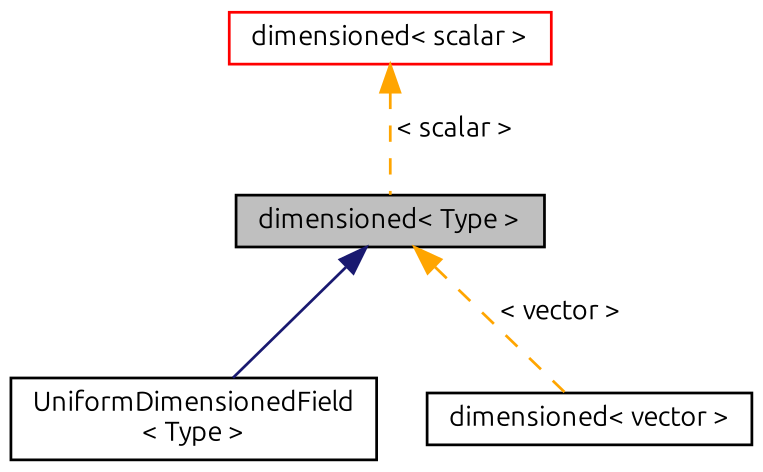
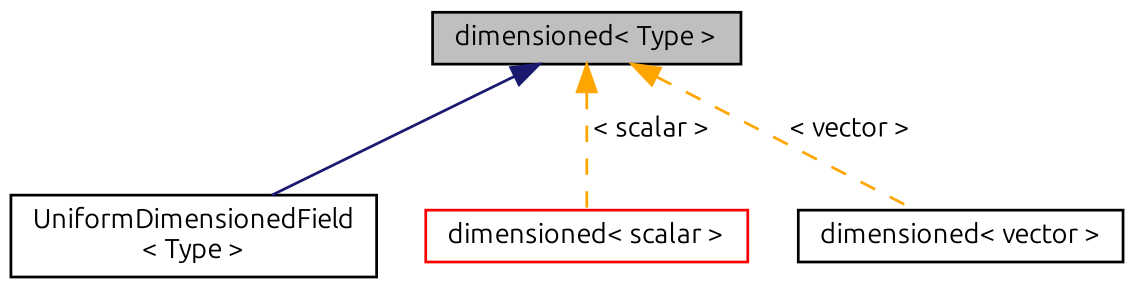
(390, 144) -> (587, 151)
